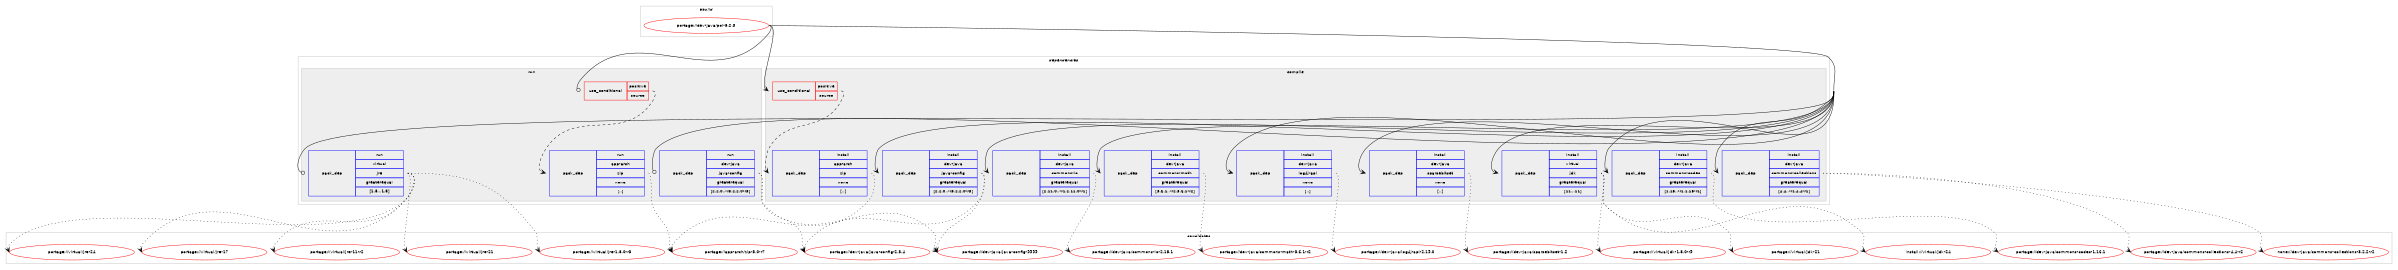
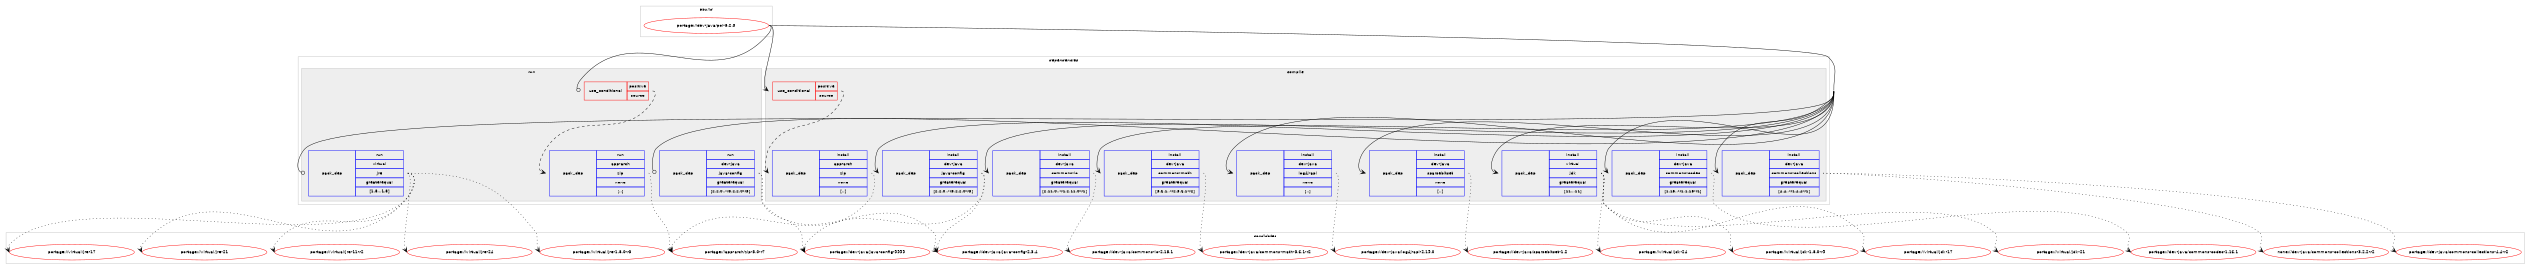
(1928, 252) -> (1663, 252)
none -> (1928, 252)
